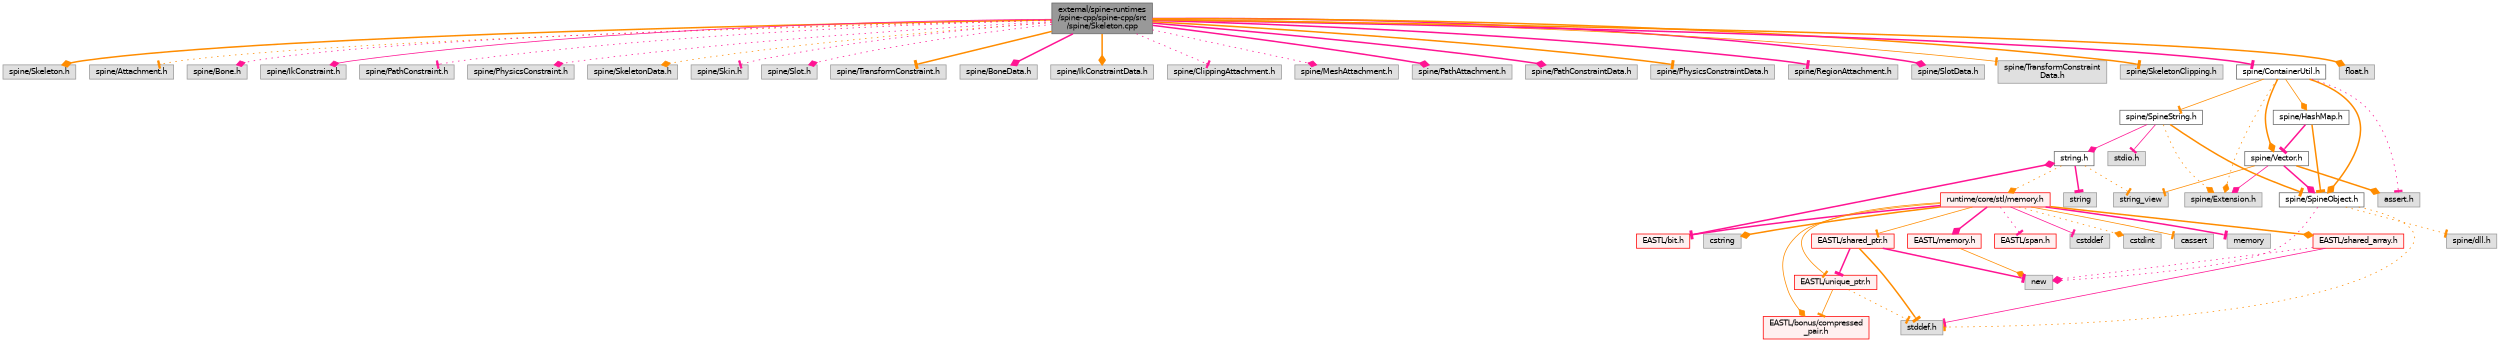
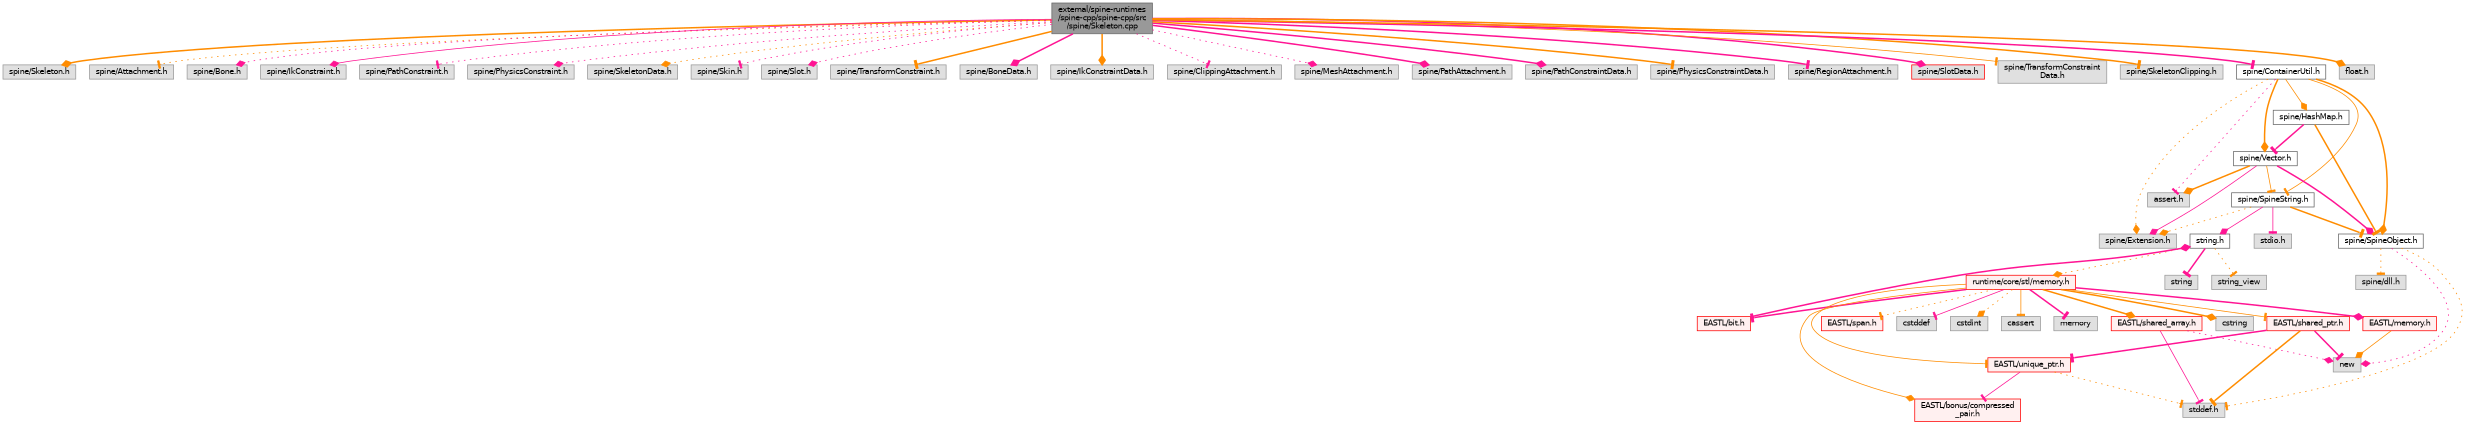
(1948, 72) -> (1948, 72)
(2211, 179) -> (2269, 177)
(2009, 219) -> (1938, 303)
(1828, 301) -> (2003, 384)
